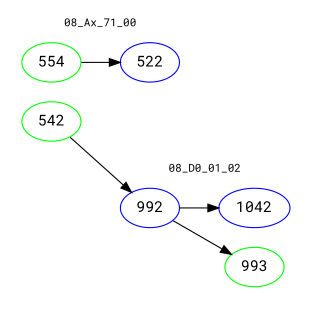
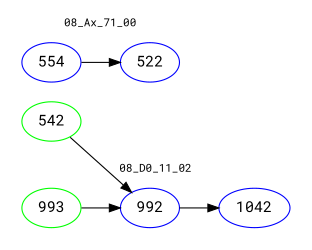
(51, 62) -> (51, 62)
(205, 169) -> (156, 169)
(197, 235) -> (95, 208)
